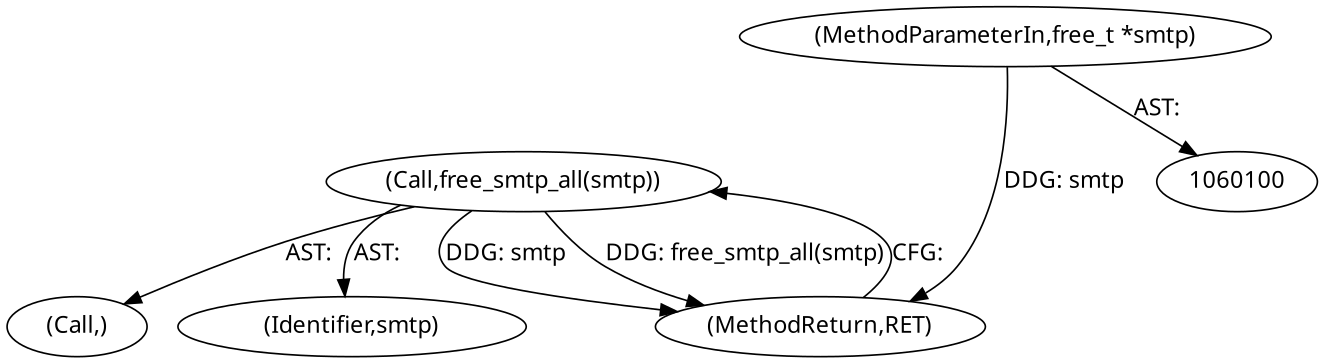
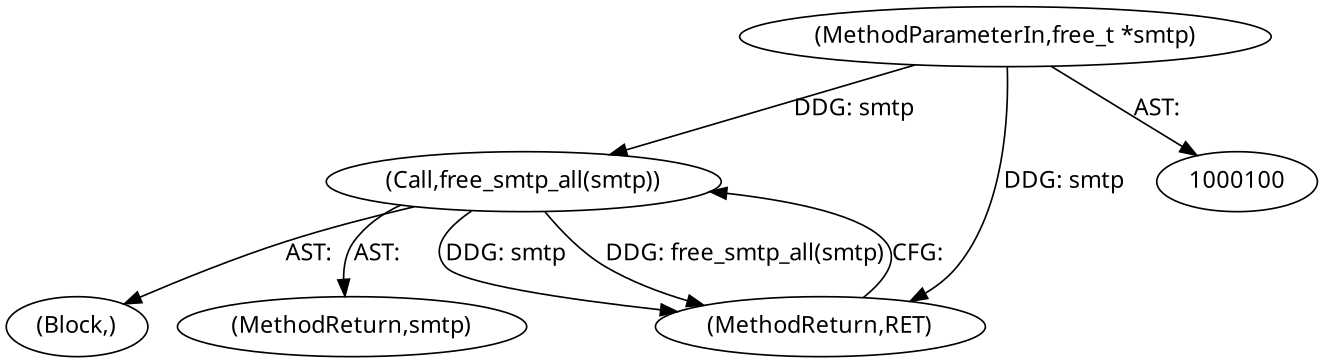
none -> (770, 107)
(1237, 182) -> (1237, 182)
(77, 327) -> (77, 327)
(352, 327) -> (352, 327)
